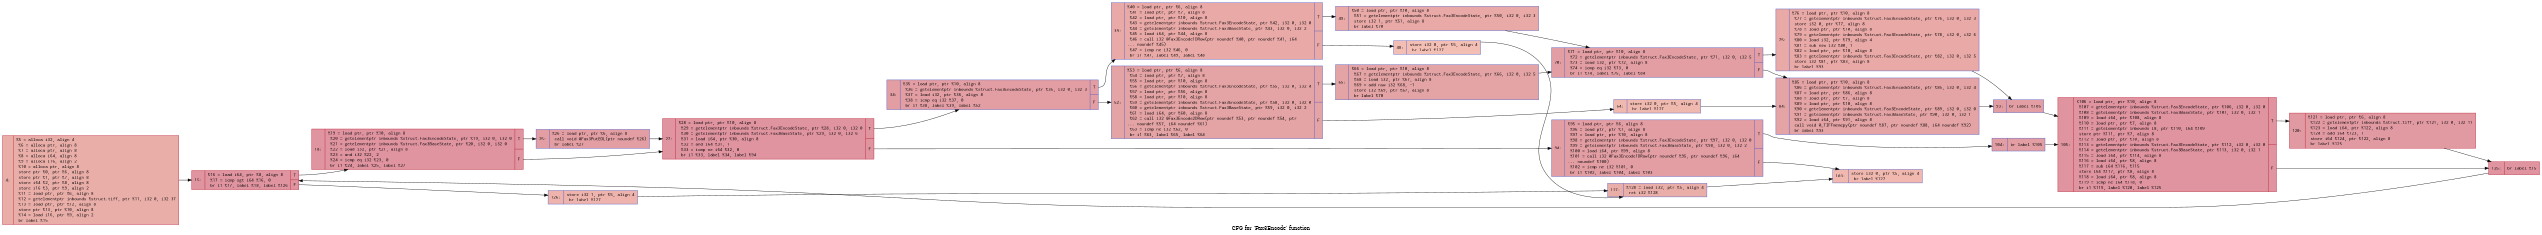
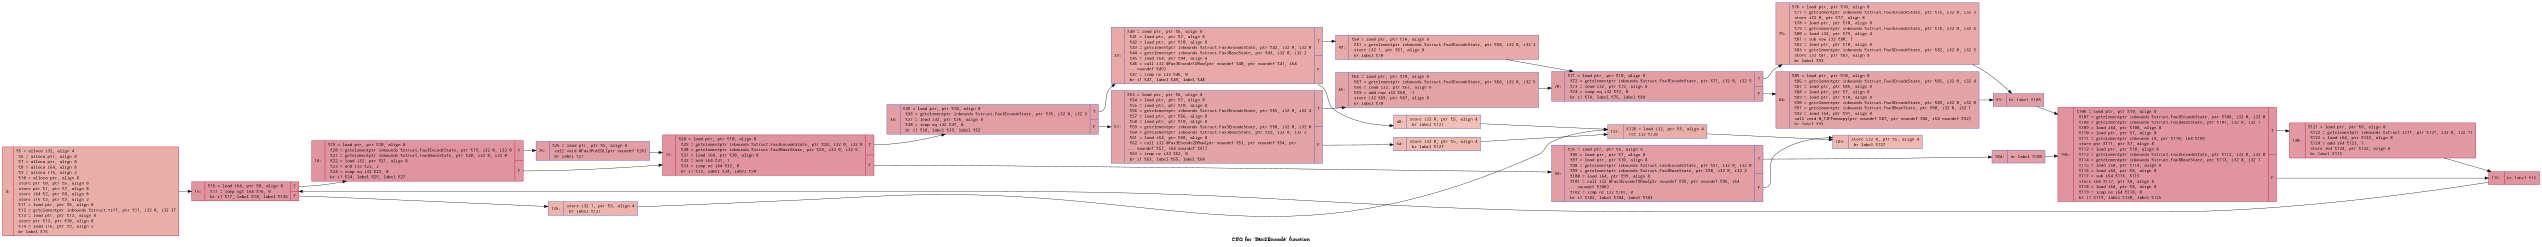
(1737, 106) -> (1542, 138)
